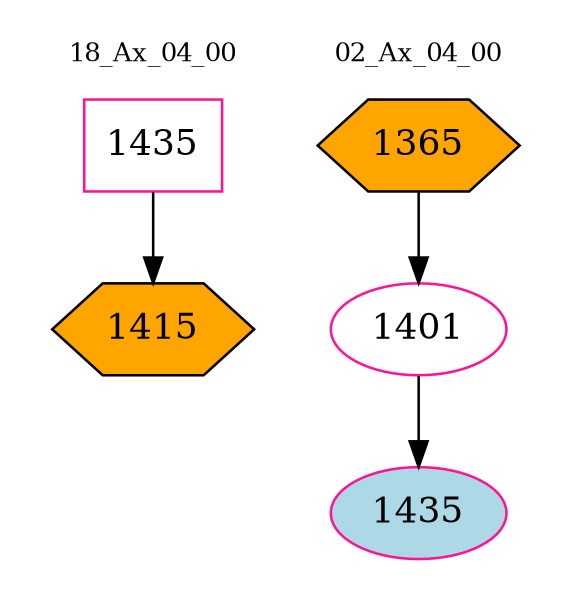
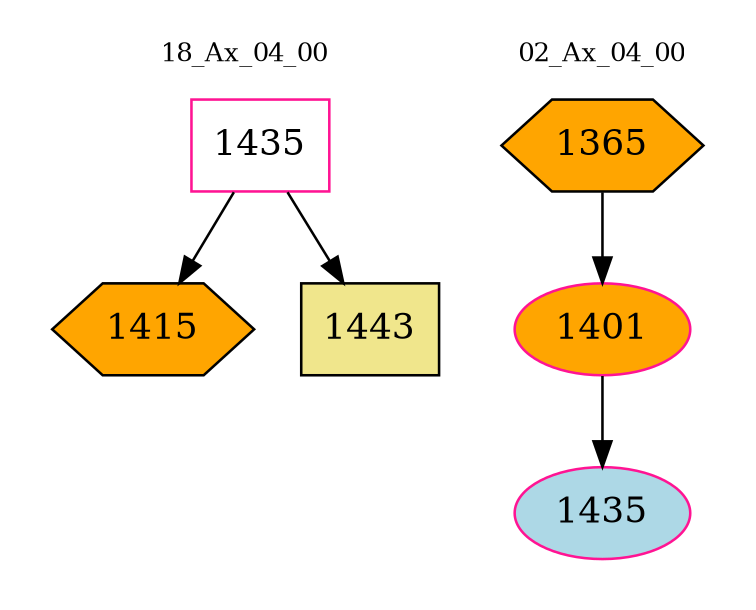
none -> (370, 329)
(419, 329) -> (602, 329)
